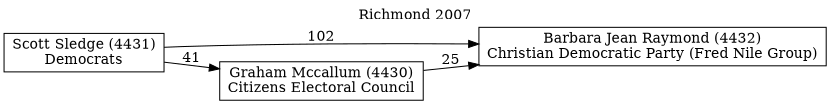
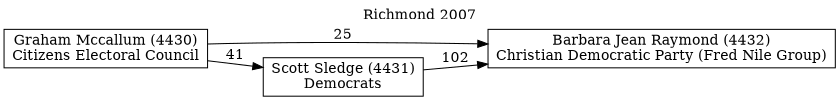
(187, 65) -> (230, 63)
